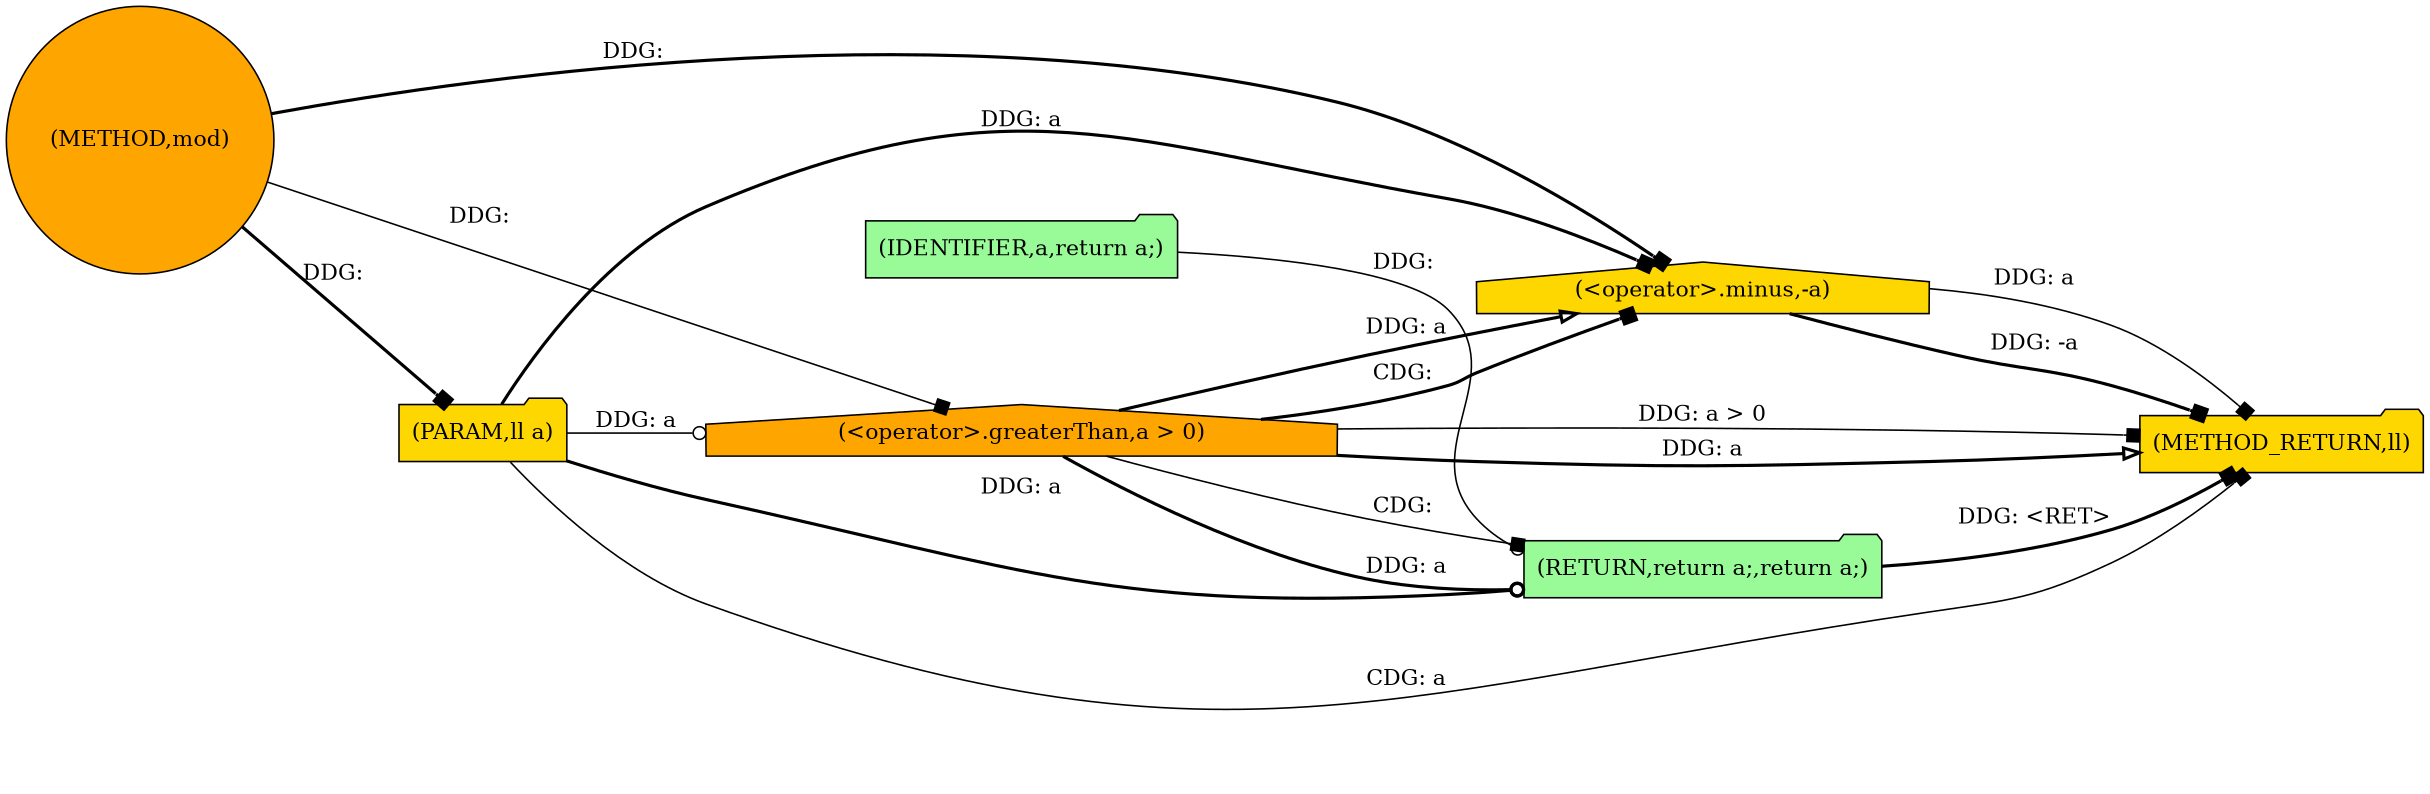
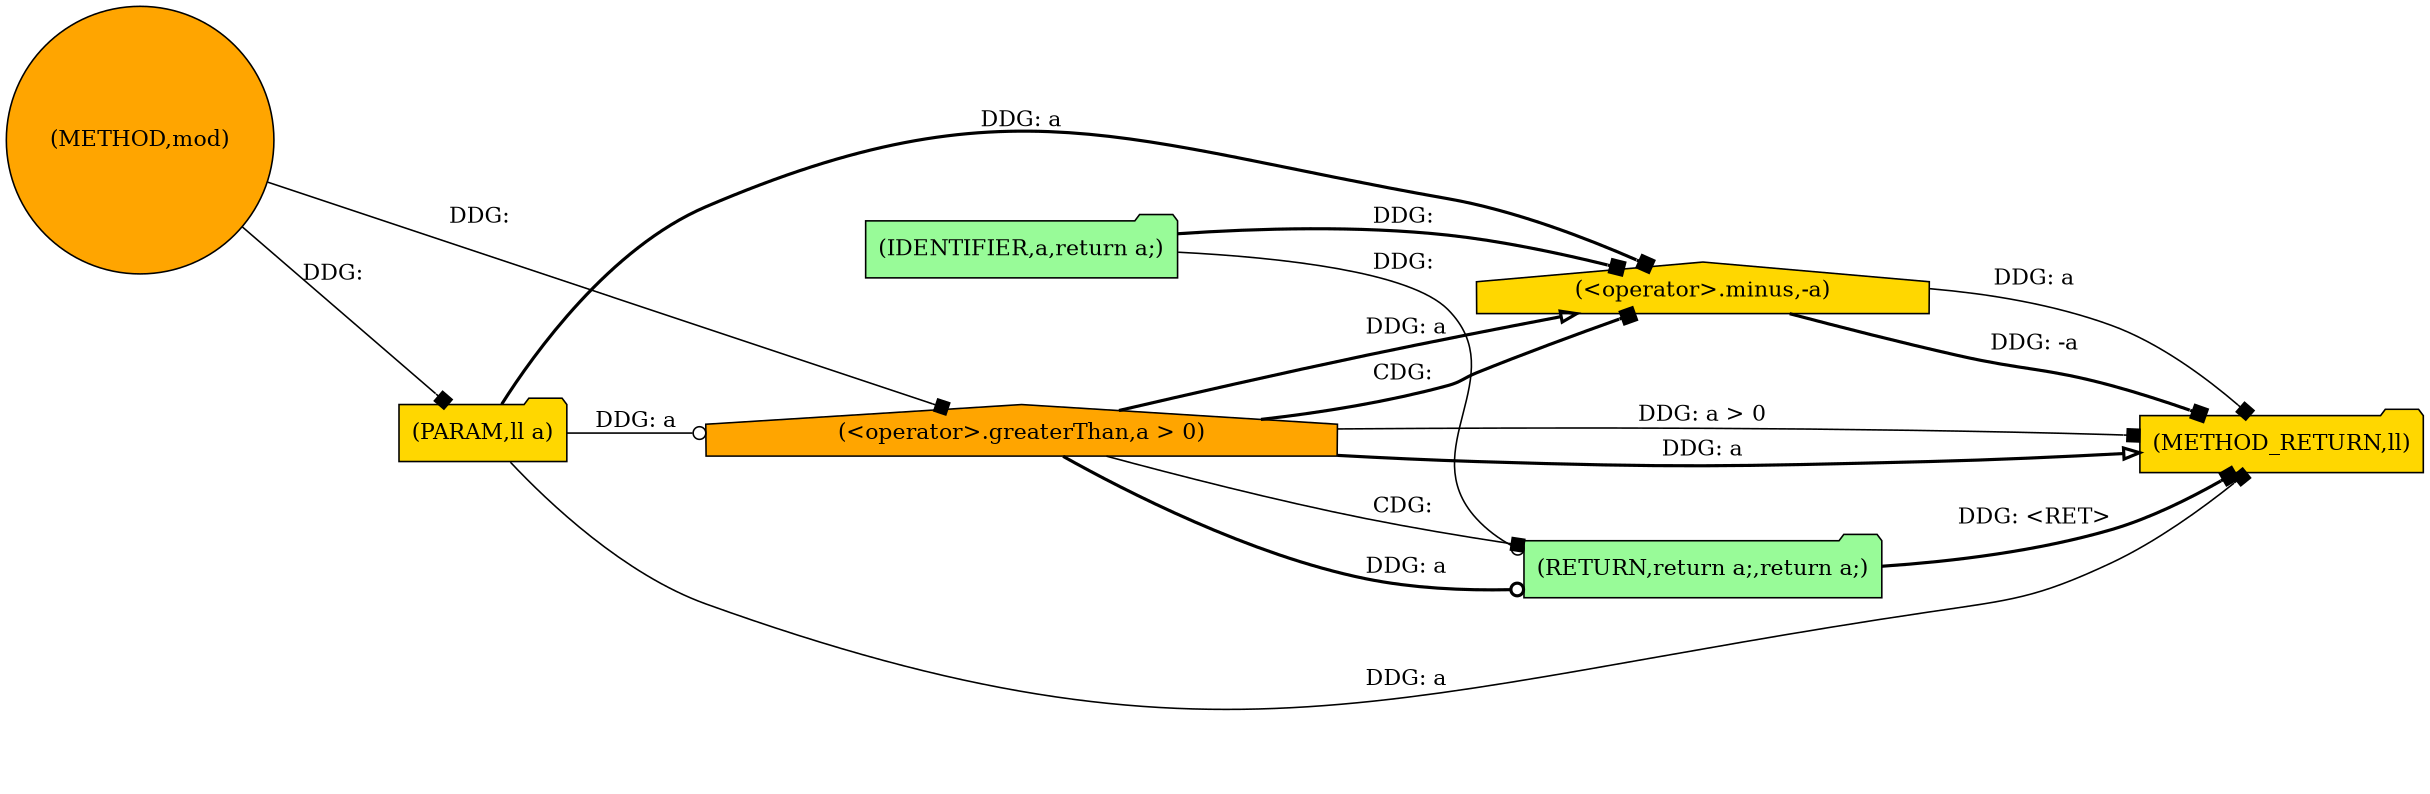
(981, 57) -> (1394, 231)
(339, 310) -> (339, 310)
(1033, 572) -> none
(1407, 679) -> (1407, 679)
